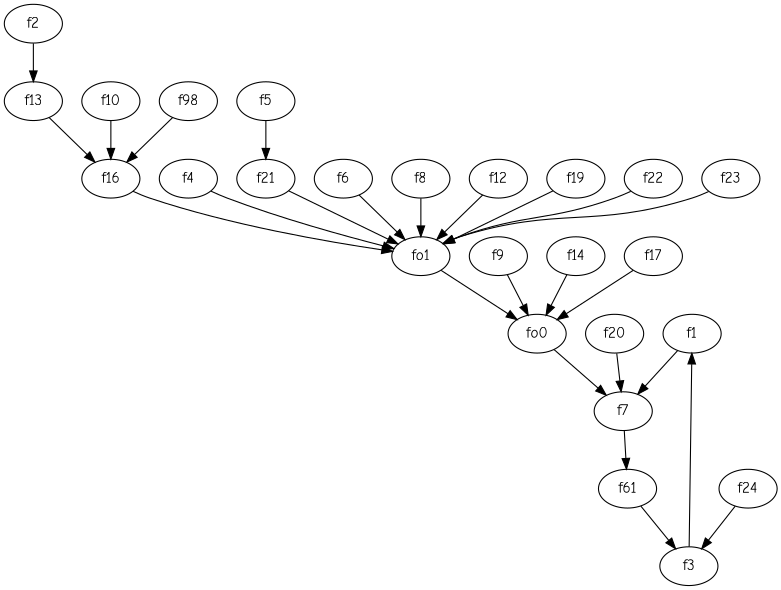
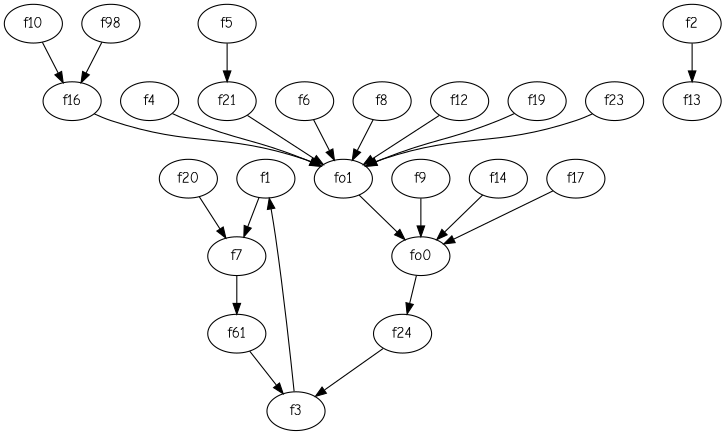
(68, 136) -> none
(653, 179) -> none
(576, 369) -> (413, 289)
